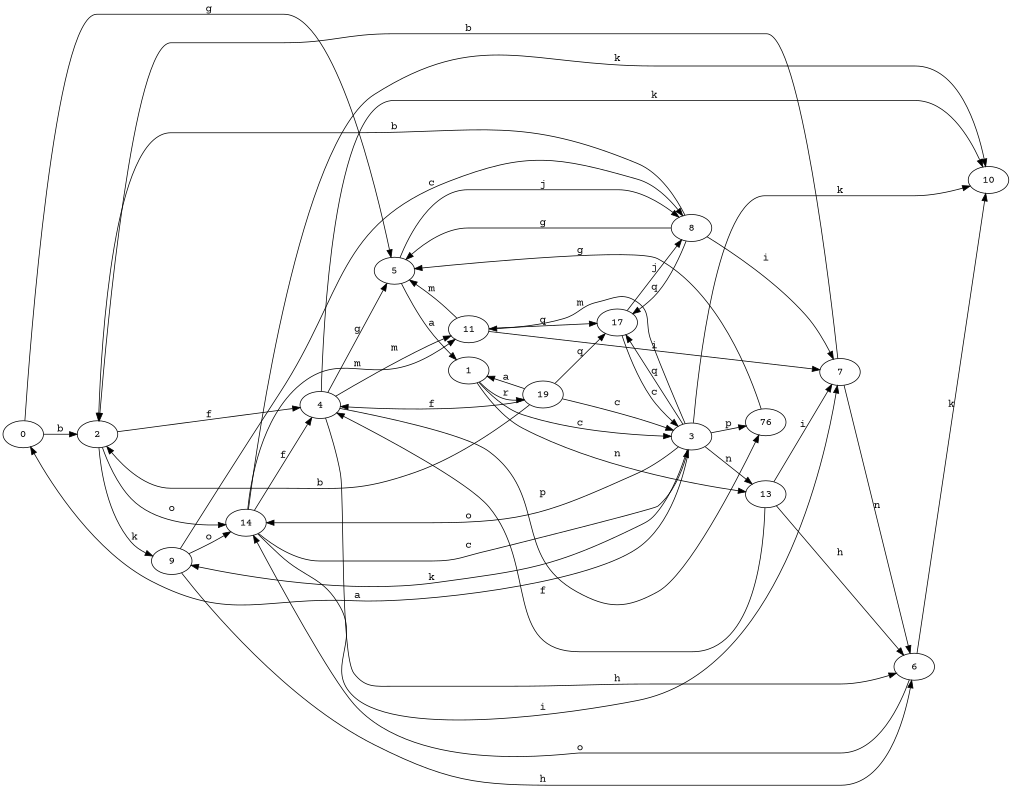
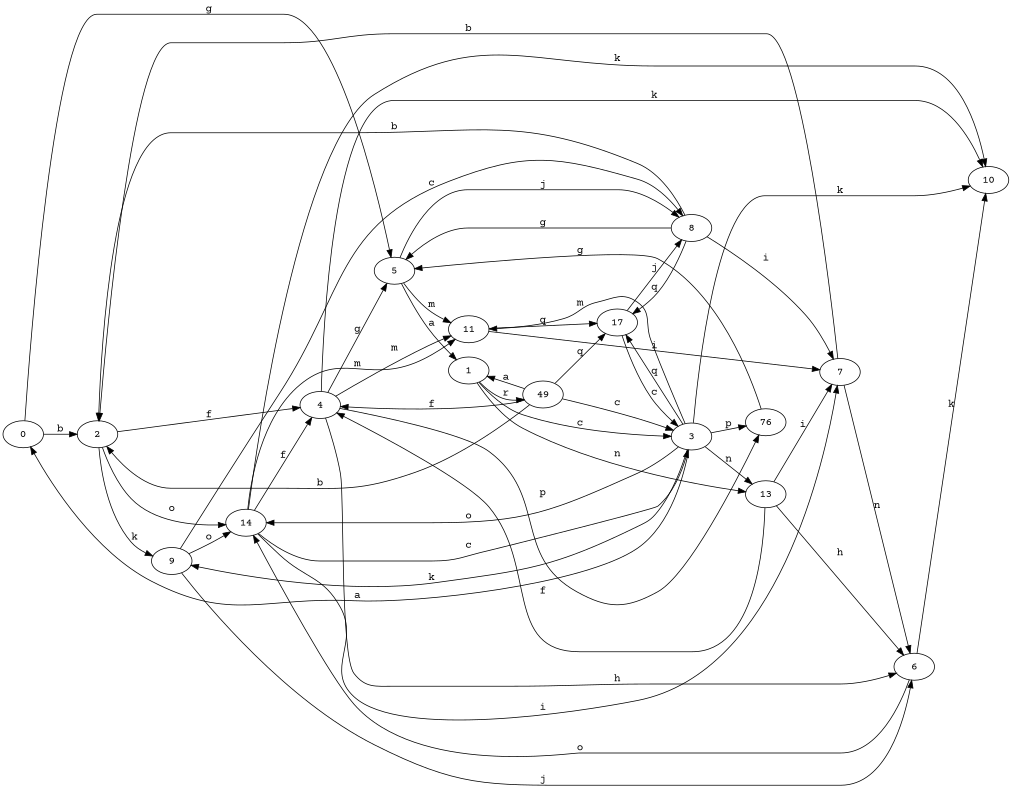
(437, 300) -> (421, 304)
(543, 395) -> (543, 395)
(543, 779) -> (543, 779)
